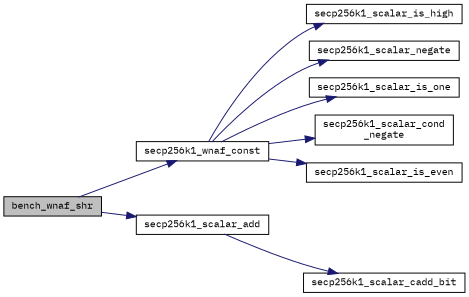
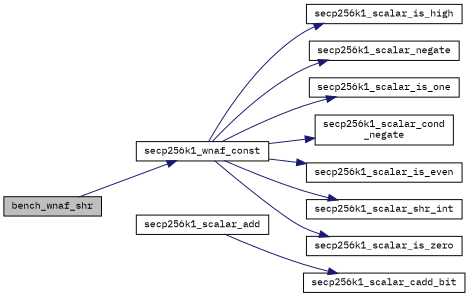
none -> (384, 209)
(114, 214) -> none
none -> (384, 246)
